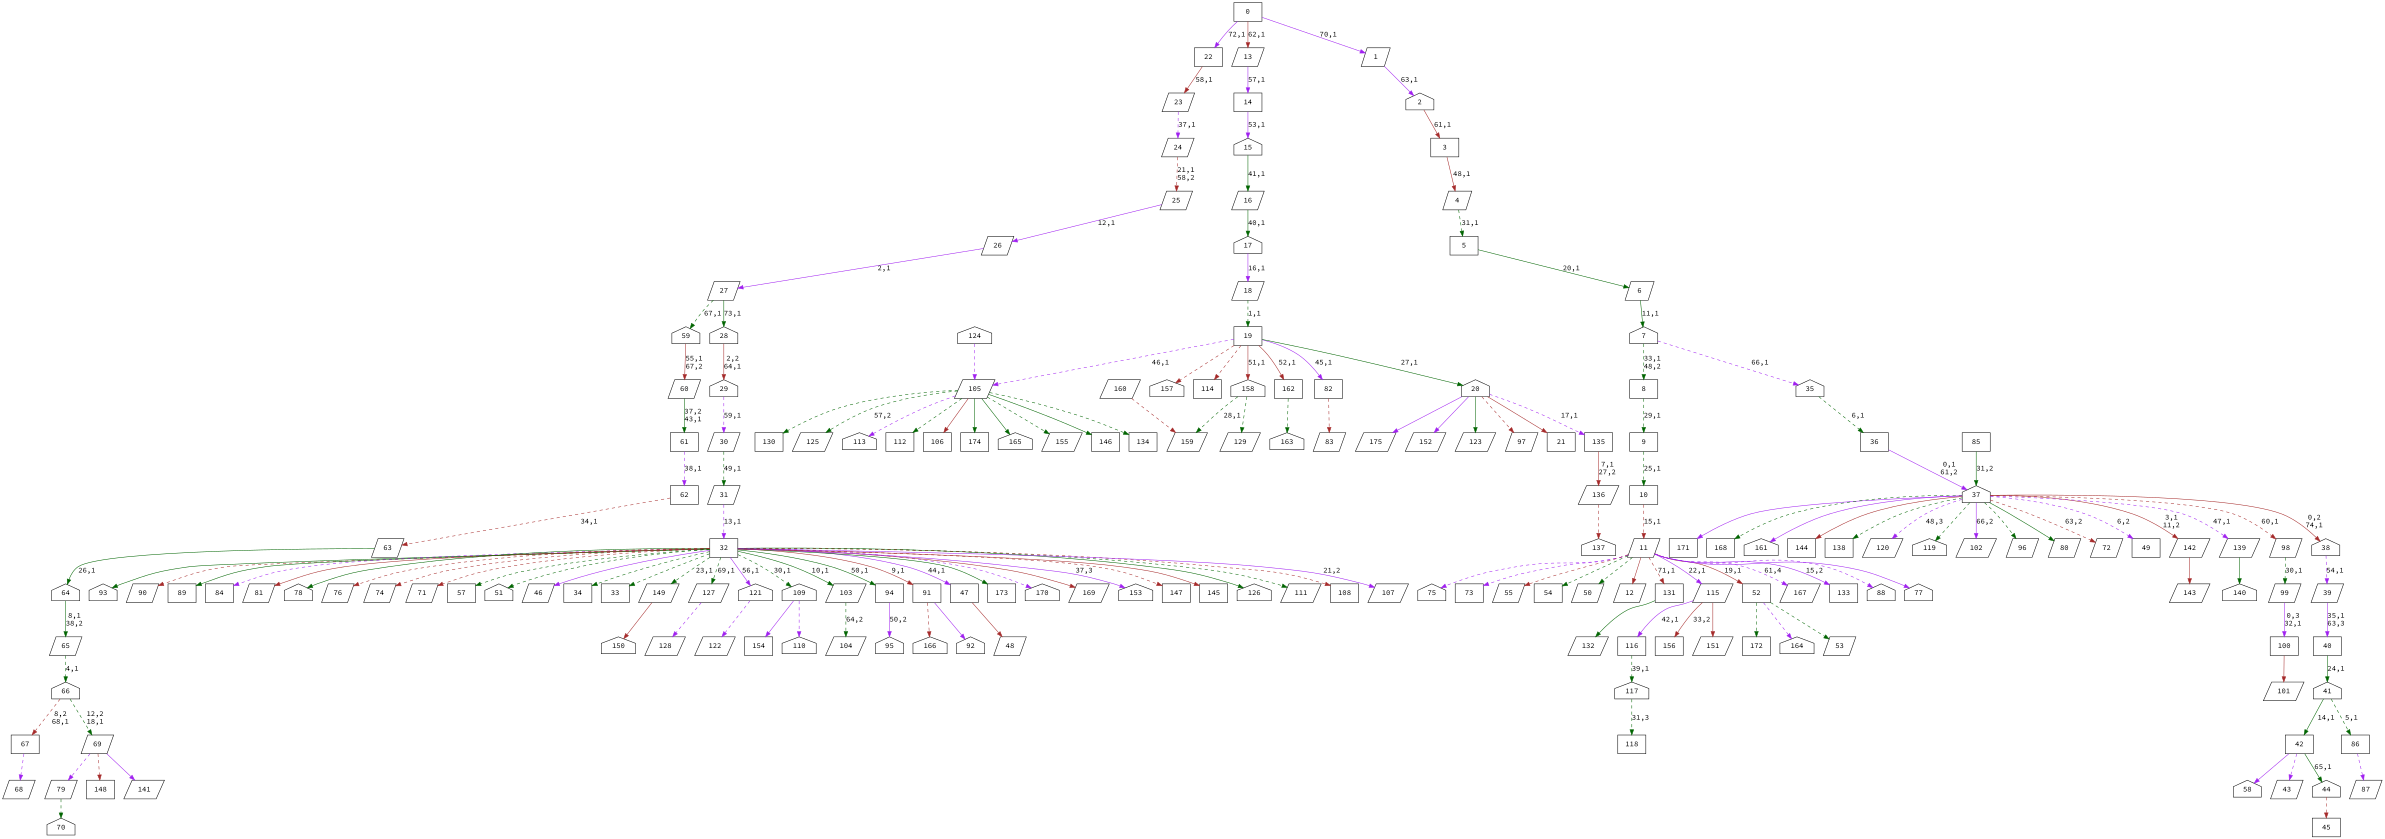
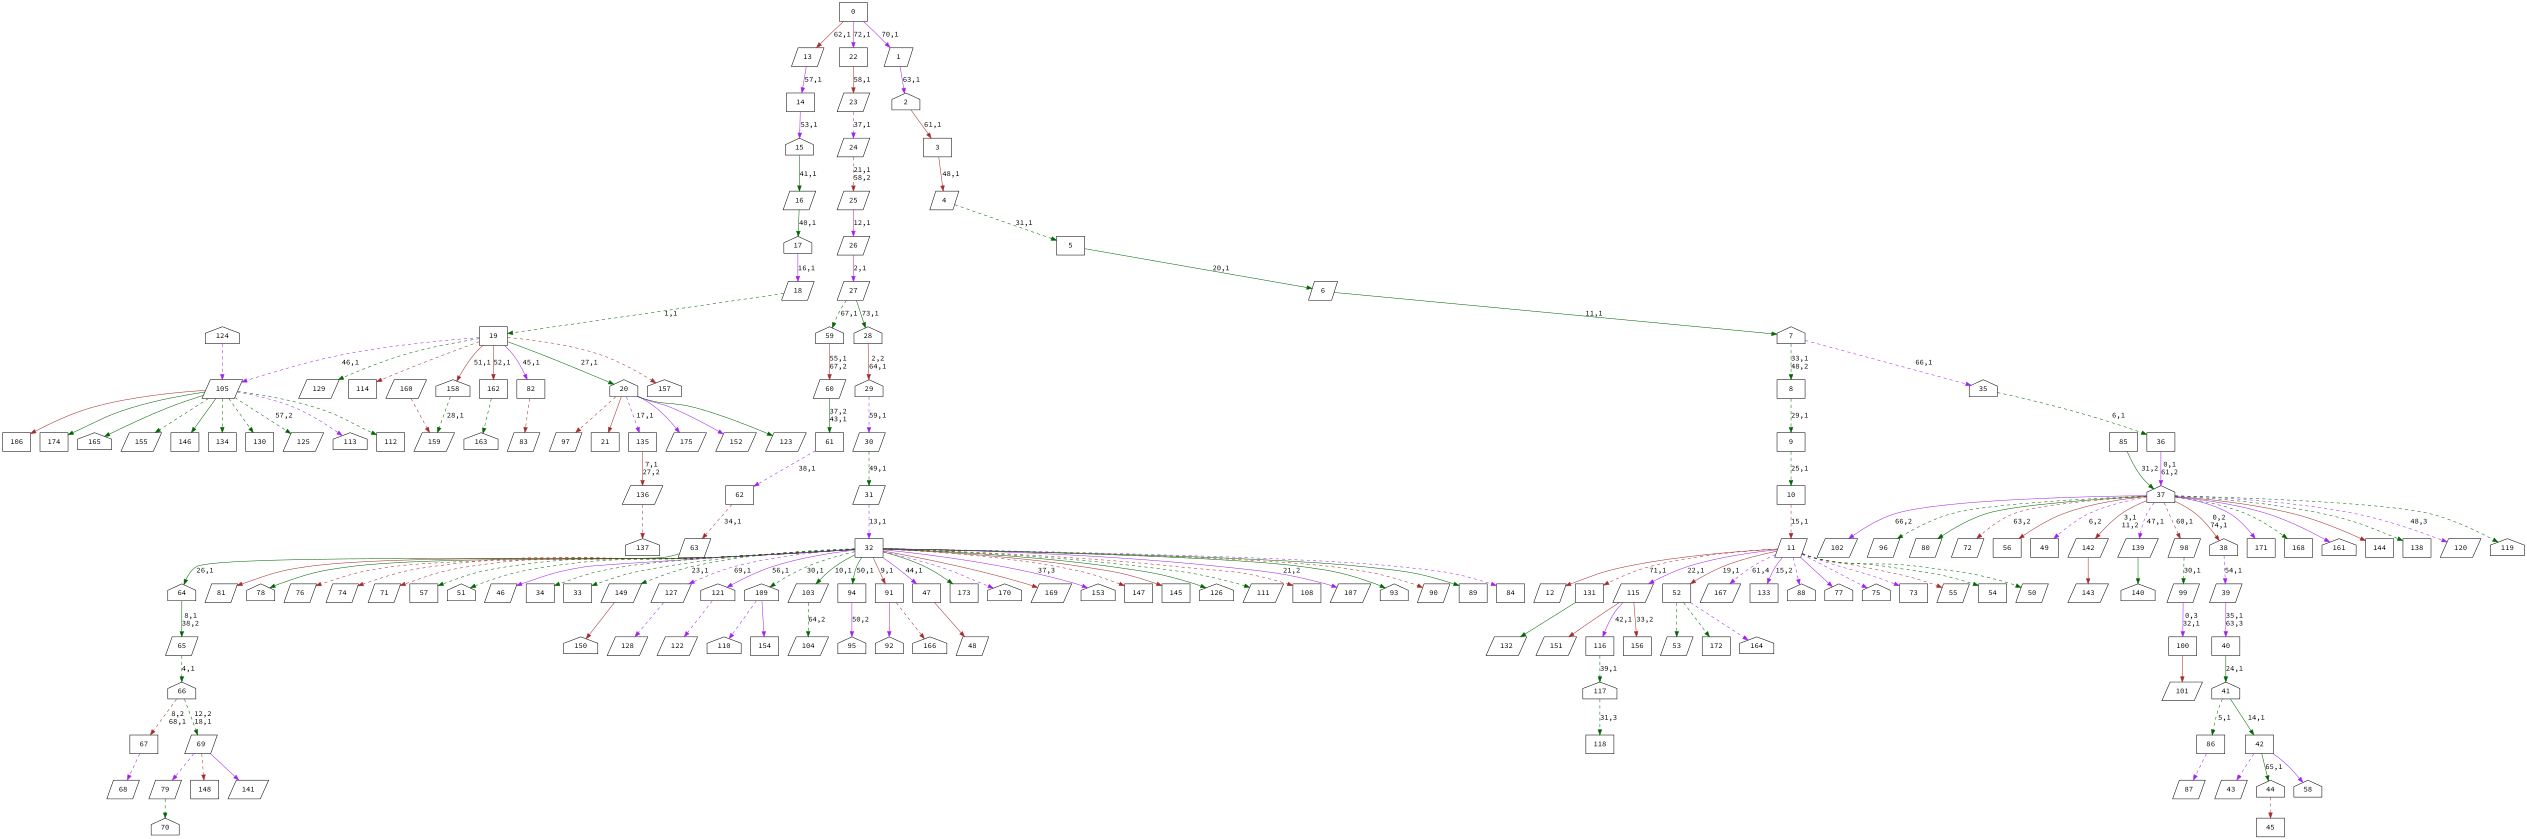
(1245, 412) -> (410, 353)
none -> (2007, 548)
(717, 568) -> (773, 558)
